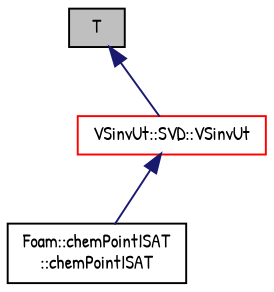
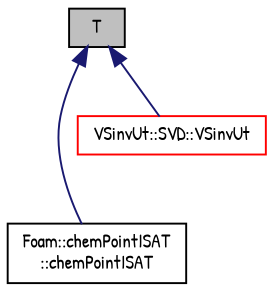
(132, 197) -> (59, 144)
